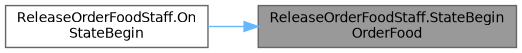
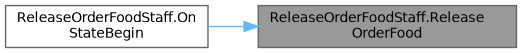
(387, 27) -> (387, 27)
